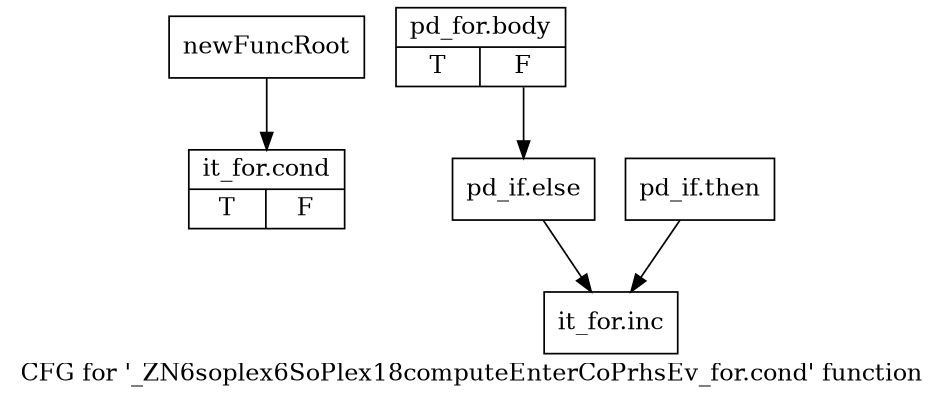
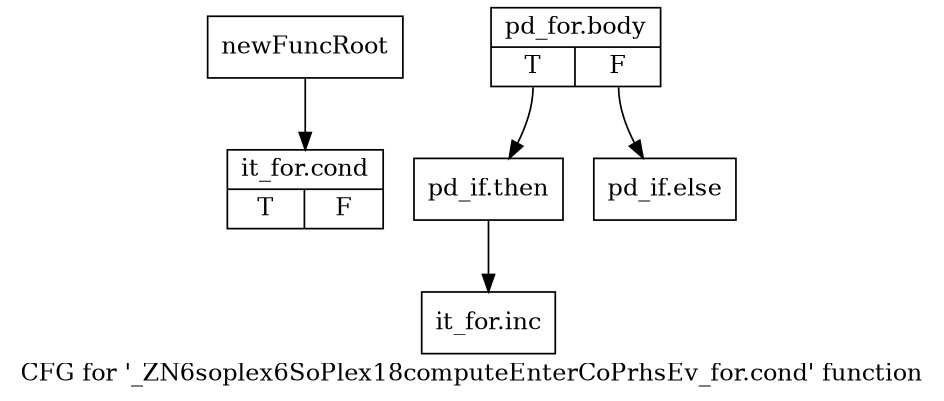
none -> (528, 116)
(563, 249) -> none
